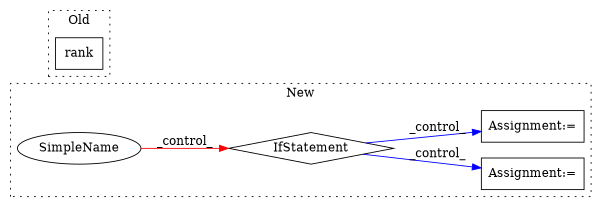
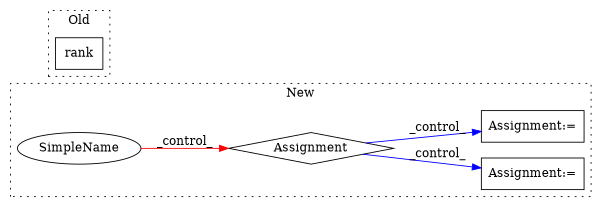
(311, 148) -> (311, 148)
